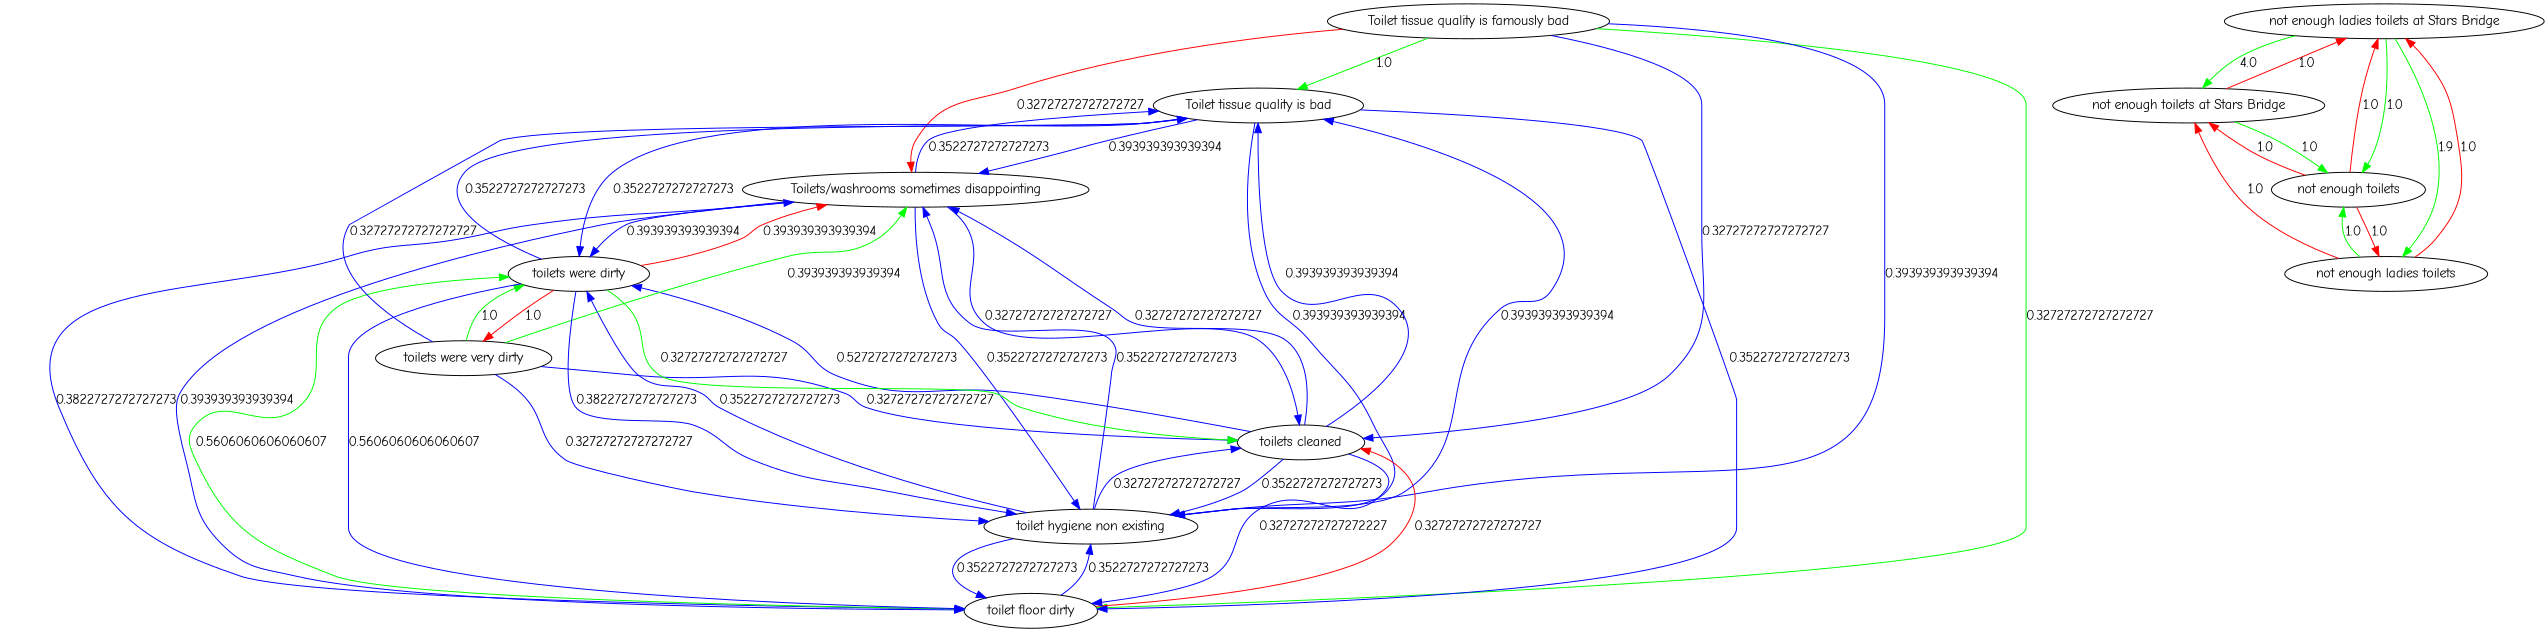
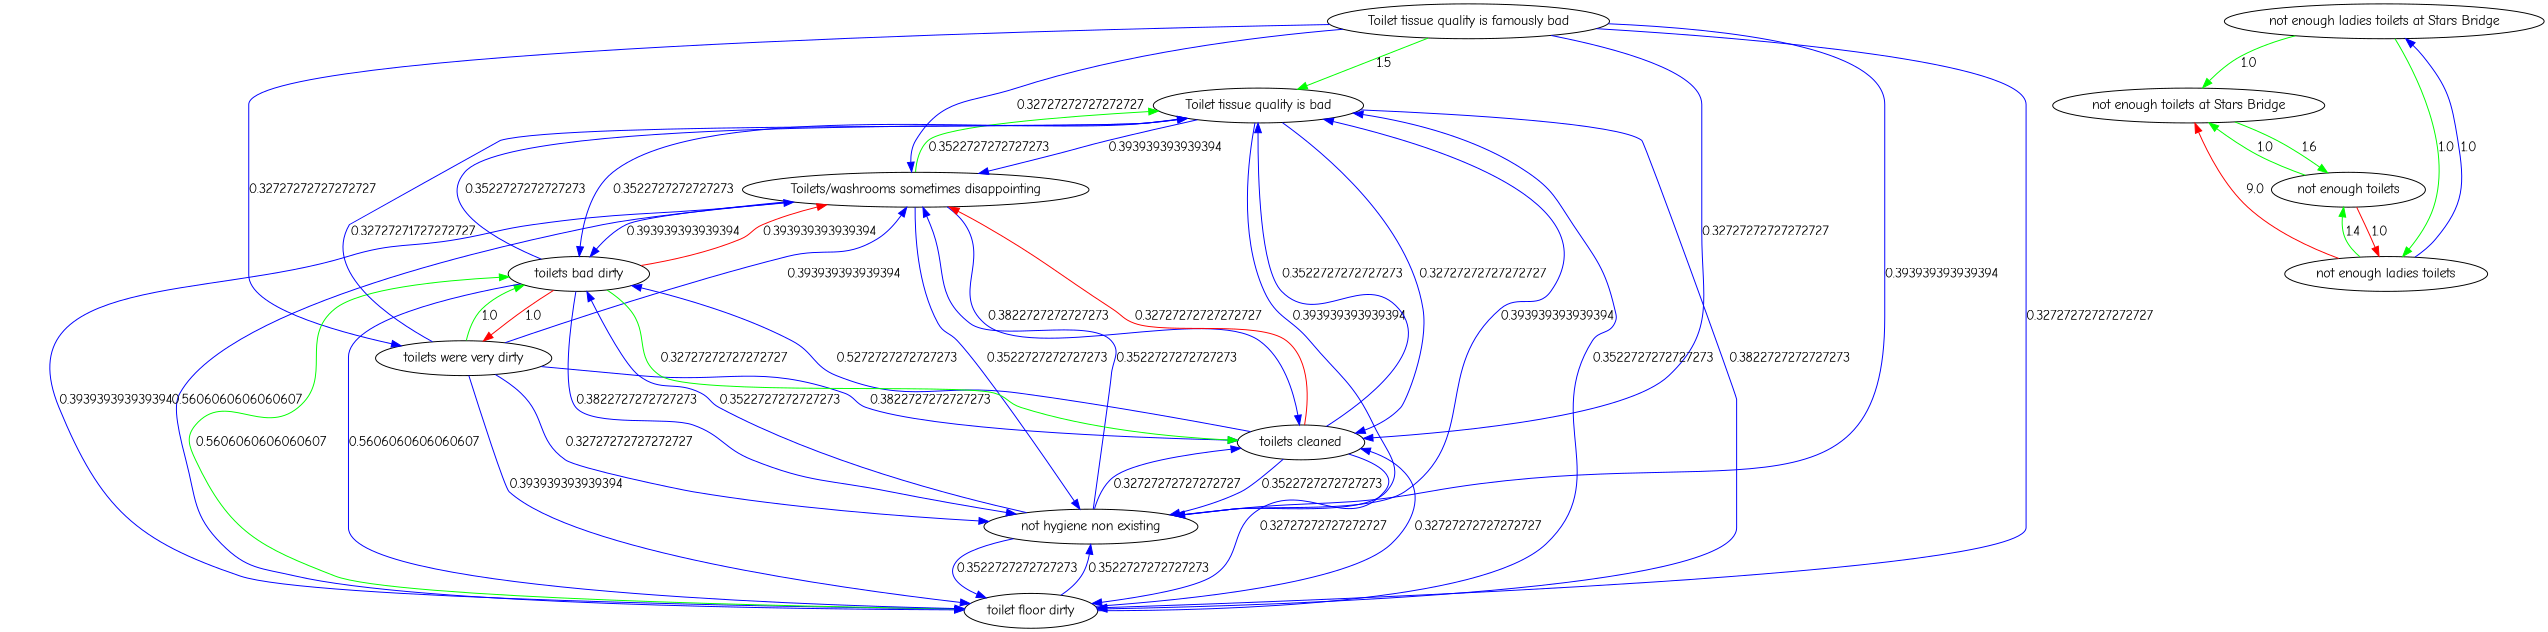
none -> (618, 50)
(1109, 63) -> (1109, 63)
(1384, 63) -> (1384, 63)
(2249, 63) -> (2249, 63)
(2282, 65) -> none
(2385, 103) -> none
(2359, 109) -> none
(1046, 119) -> (1046, 119)
(2310, 148) -> (2310, 148)
(2446, 148) -> (2446, 148)
(2460, 153) -> (2460, 153)
(2259, 156) -> (2259, 156)
(2255, 190) -> (2255, 190)
(413, 232) -> (413, 232)
(2353, 232) -> (2353, 232)
none -> (1409, 265)
(579, 274) -> (579, 274)
(1342, 274) -> (1342, 274)
(706, 279) -> (706, 279)
(1048, 316) -> (1048, 316)
(1141, 325) -> (1141, 325)
(1789, 358) -> (1789, 358)
(116, 400) -> (116, 400)
(237, 400) -> (237, 400)
(930, 400) -> (930, 400)
none -> (1576, 482)
(1091, 527) -> (1091, 527)
(1323, 527) -> (1323, 527)
(2000, 542) -> (2000, 542)
none -> (669, 554)
(1307, 578) -> (1307, 578)
